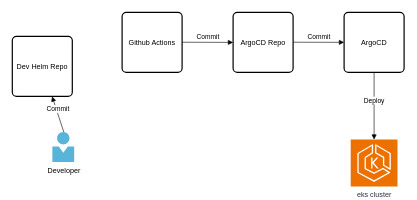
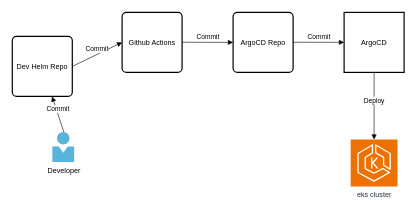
(374, 42) -> (374, 42)
none -> (84, 61)
